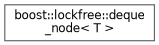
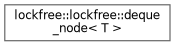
(80, 23) -> (87, 23)
